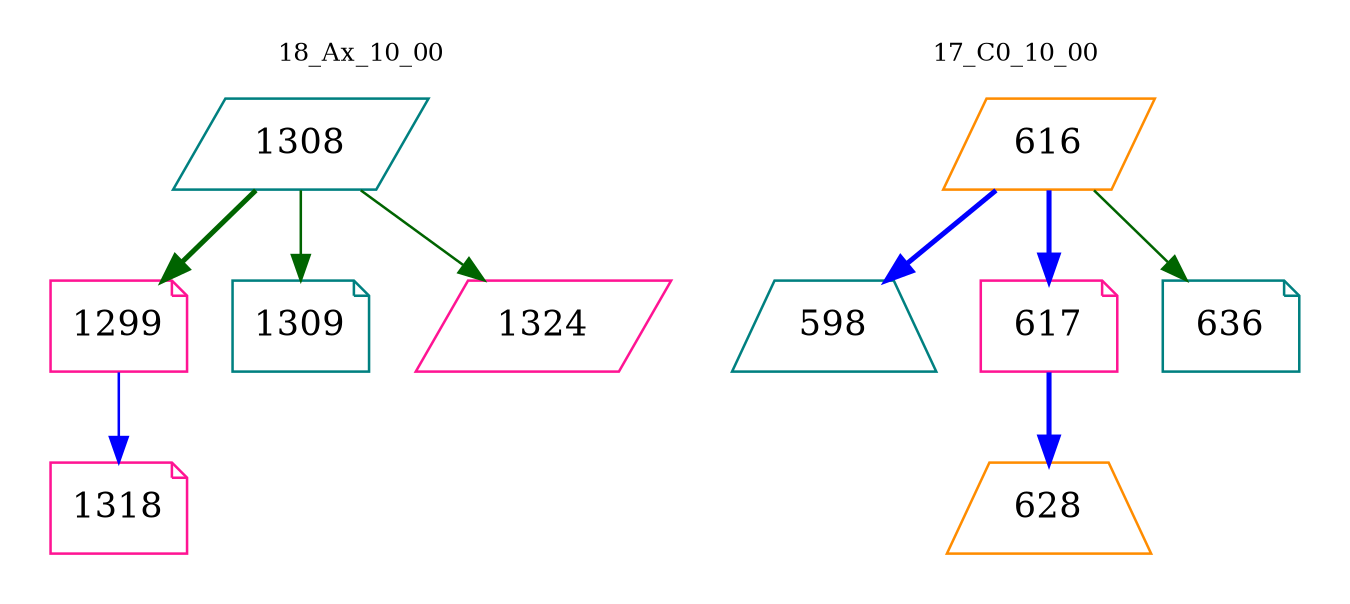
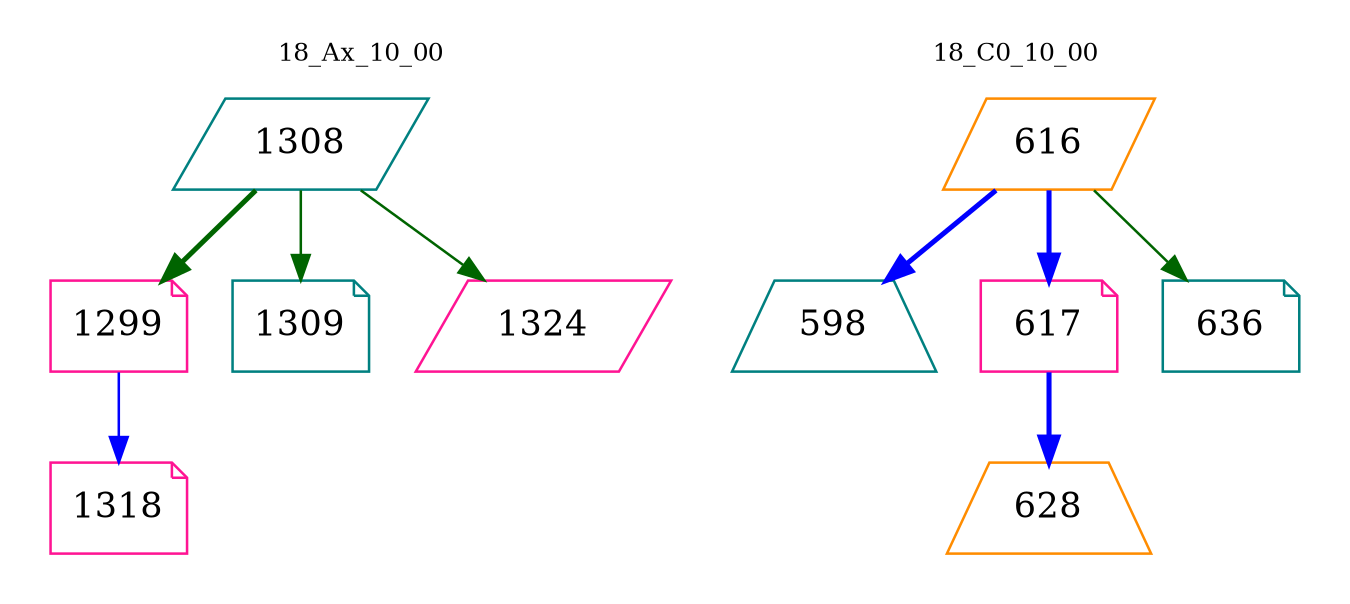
(1016, 54) -> (1016, 54)
